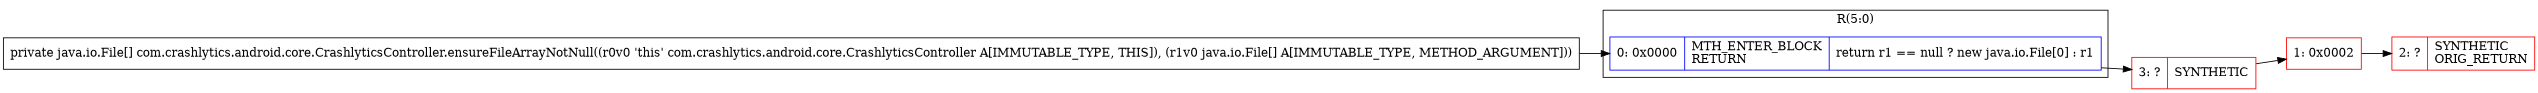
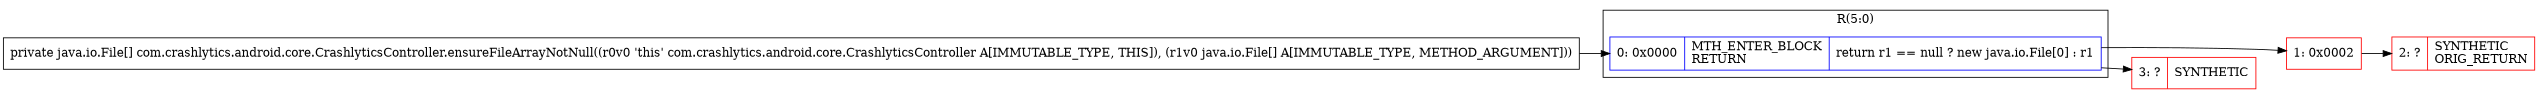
(2267, 62) -> (2190, 48)
